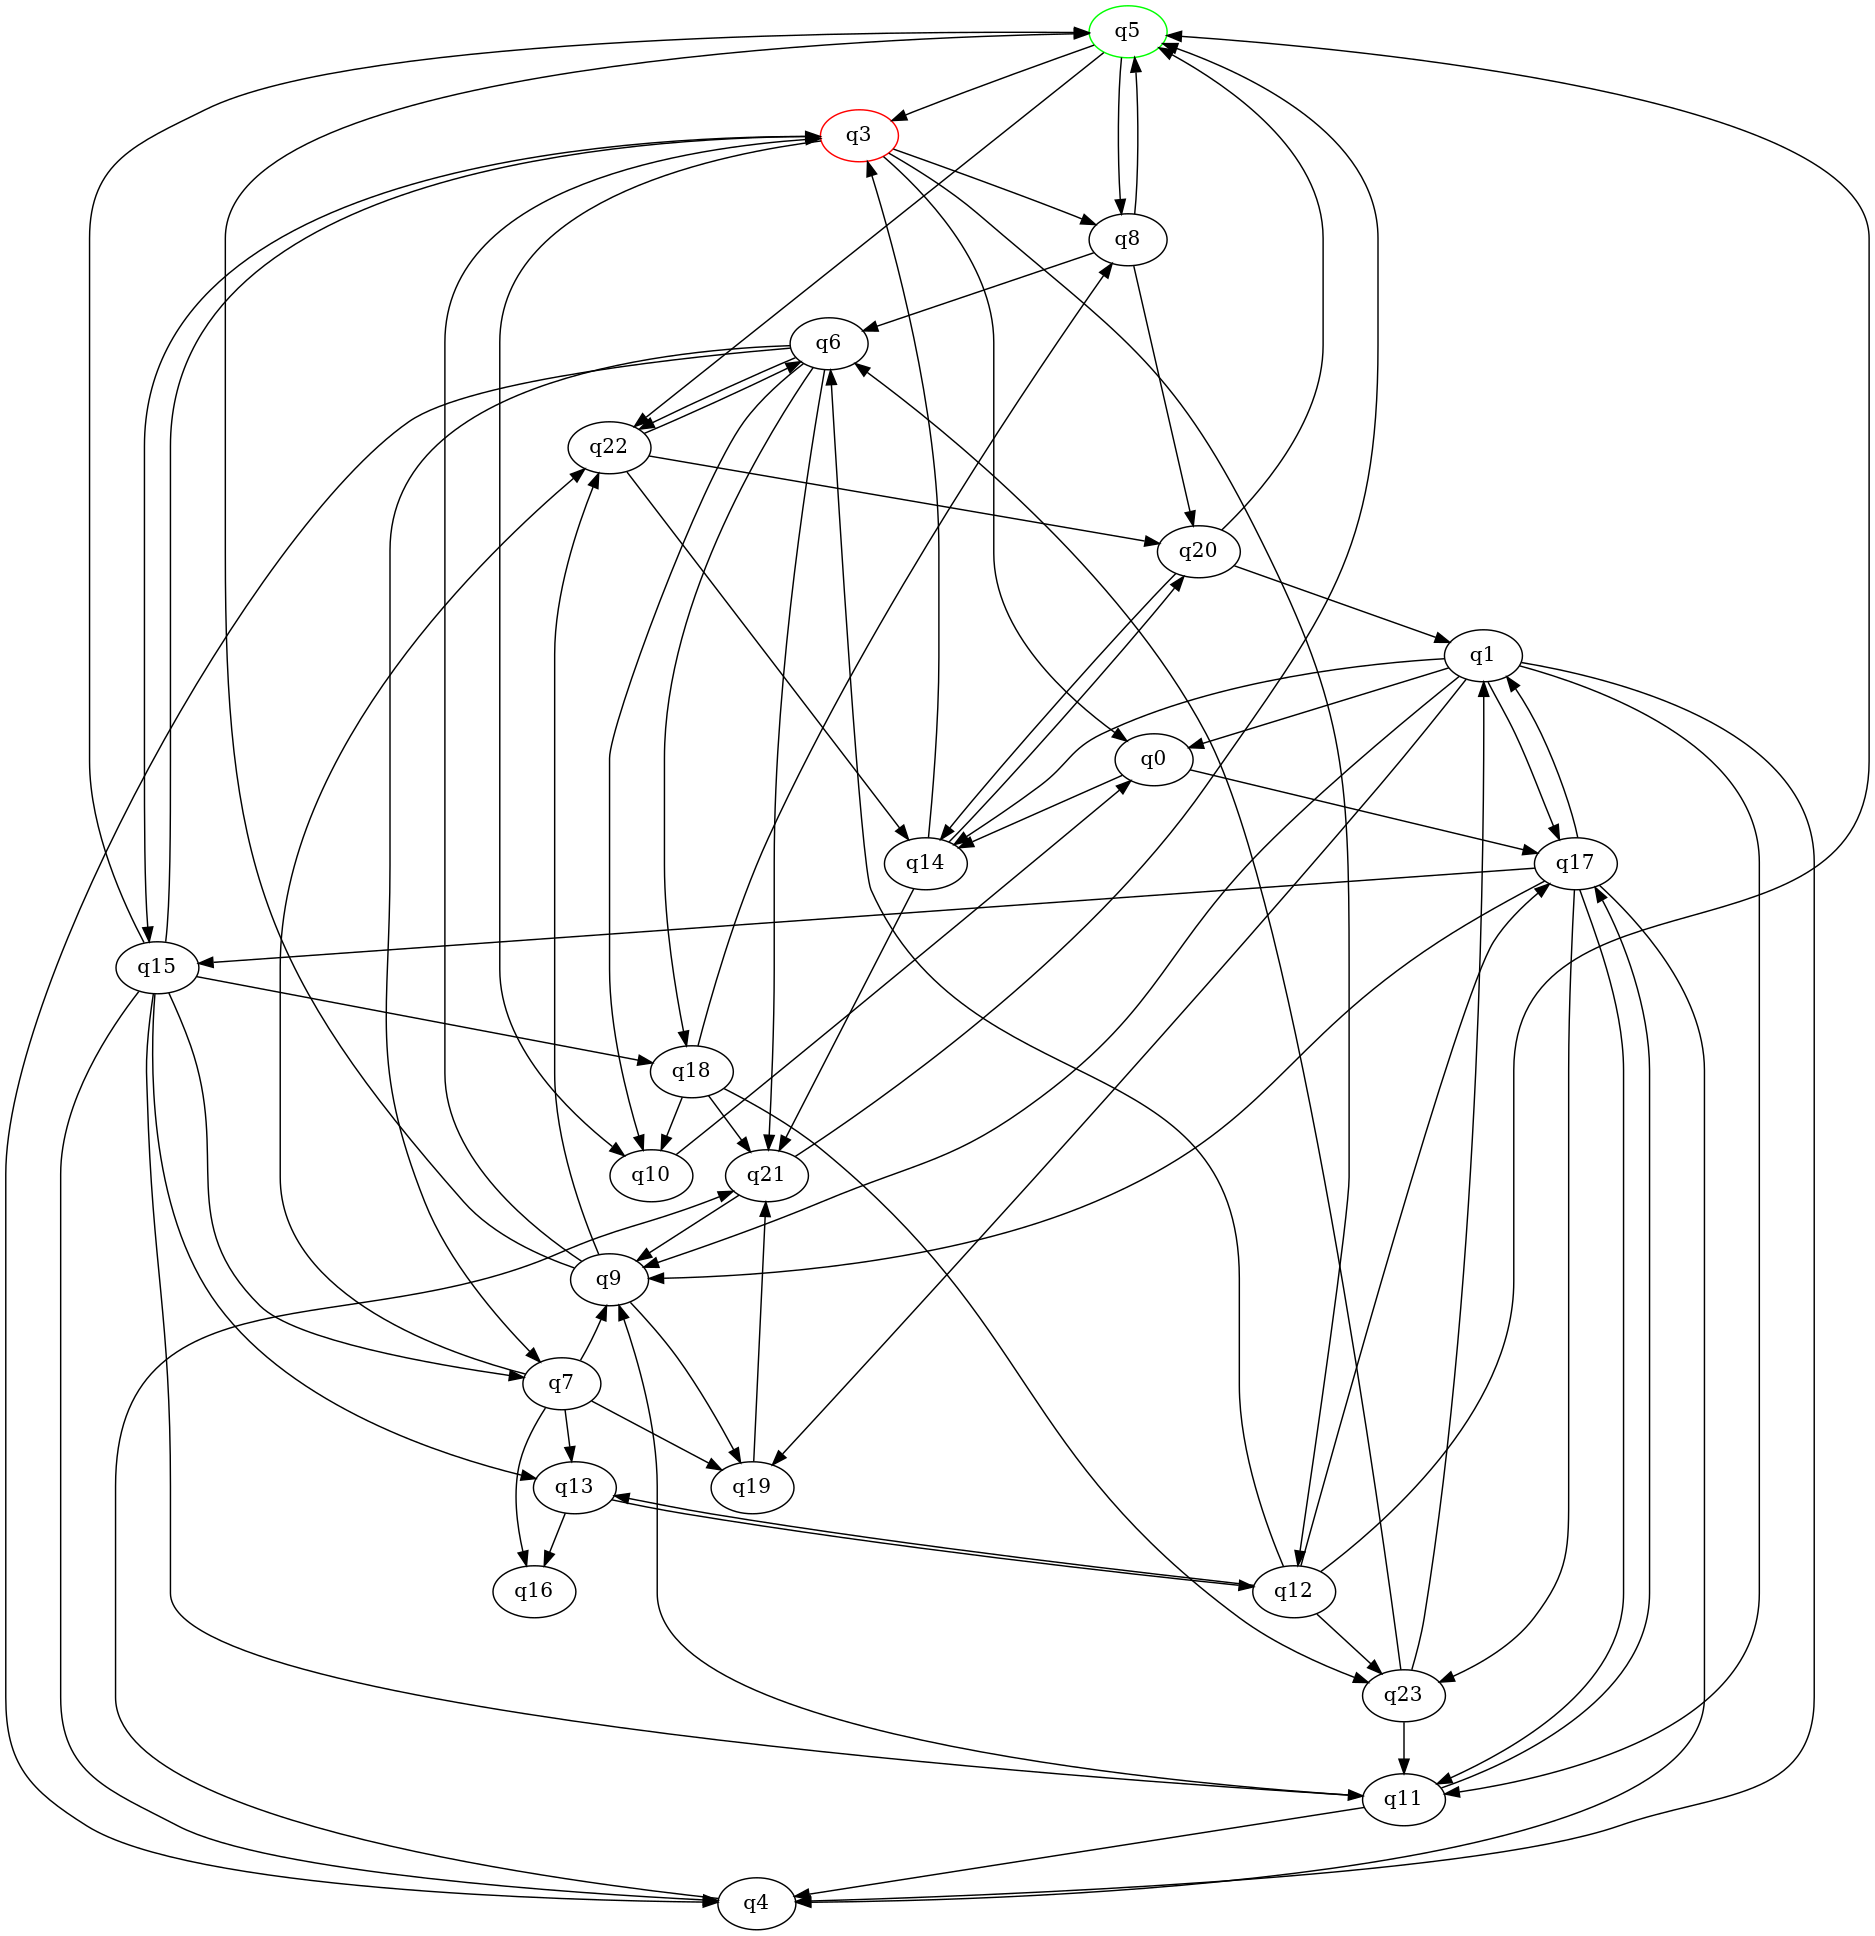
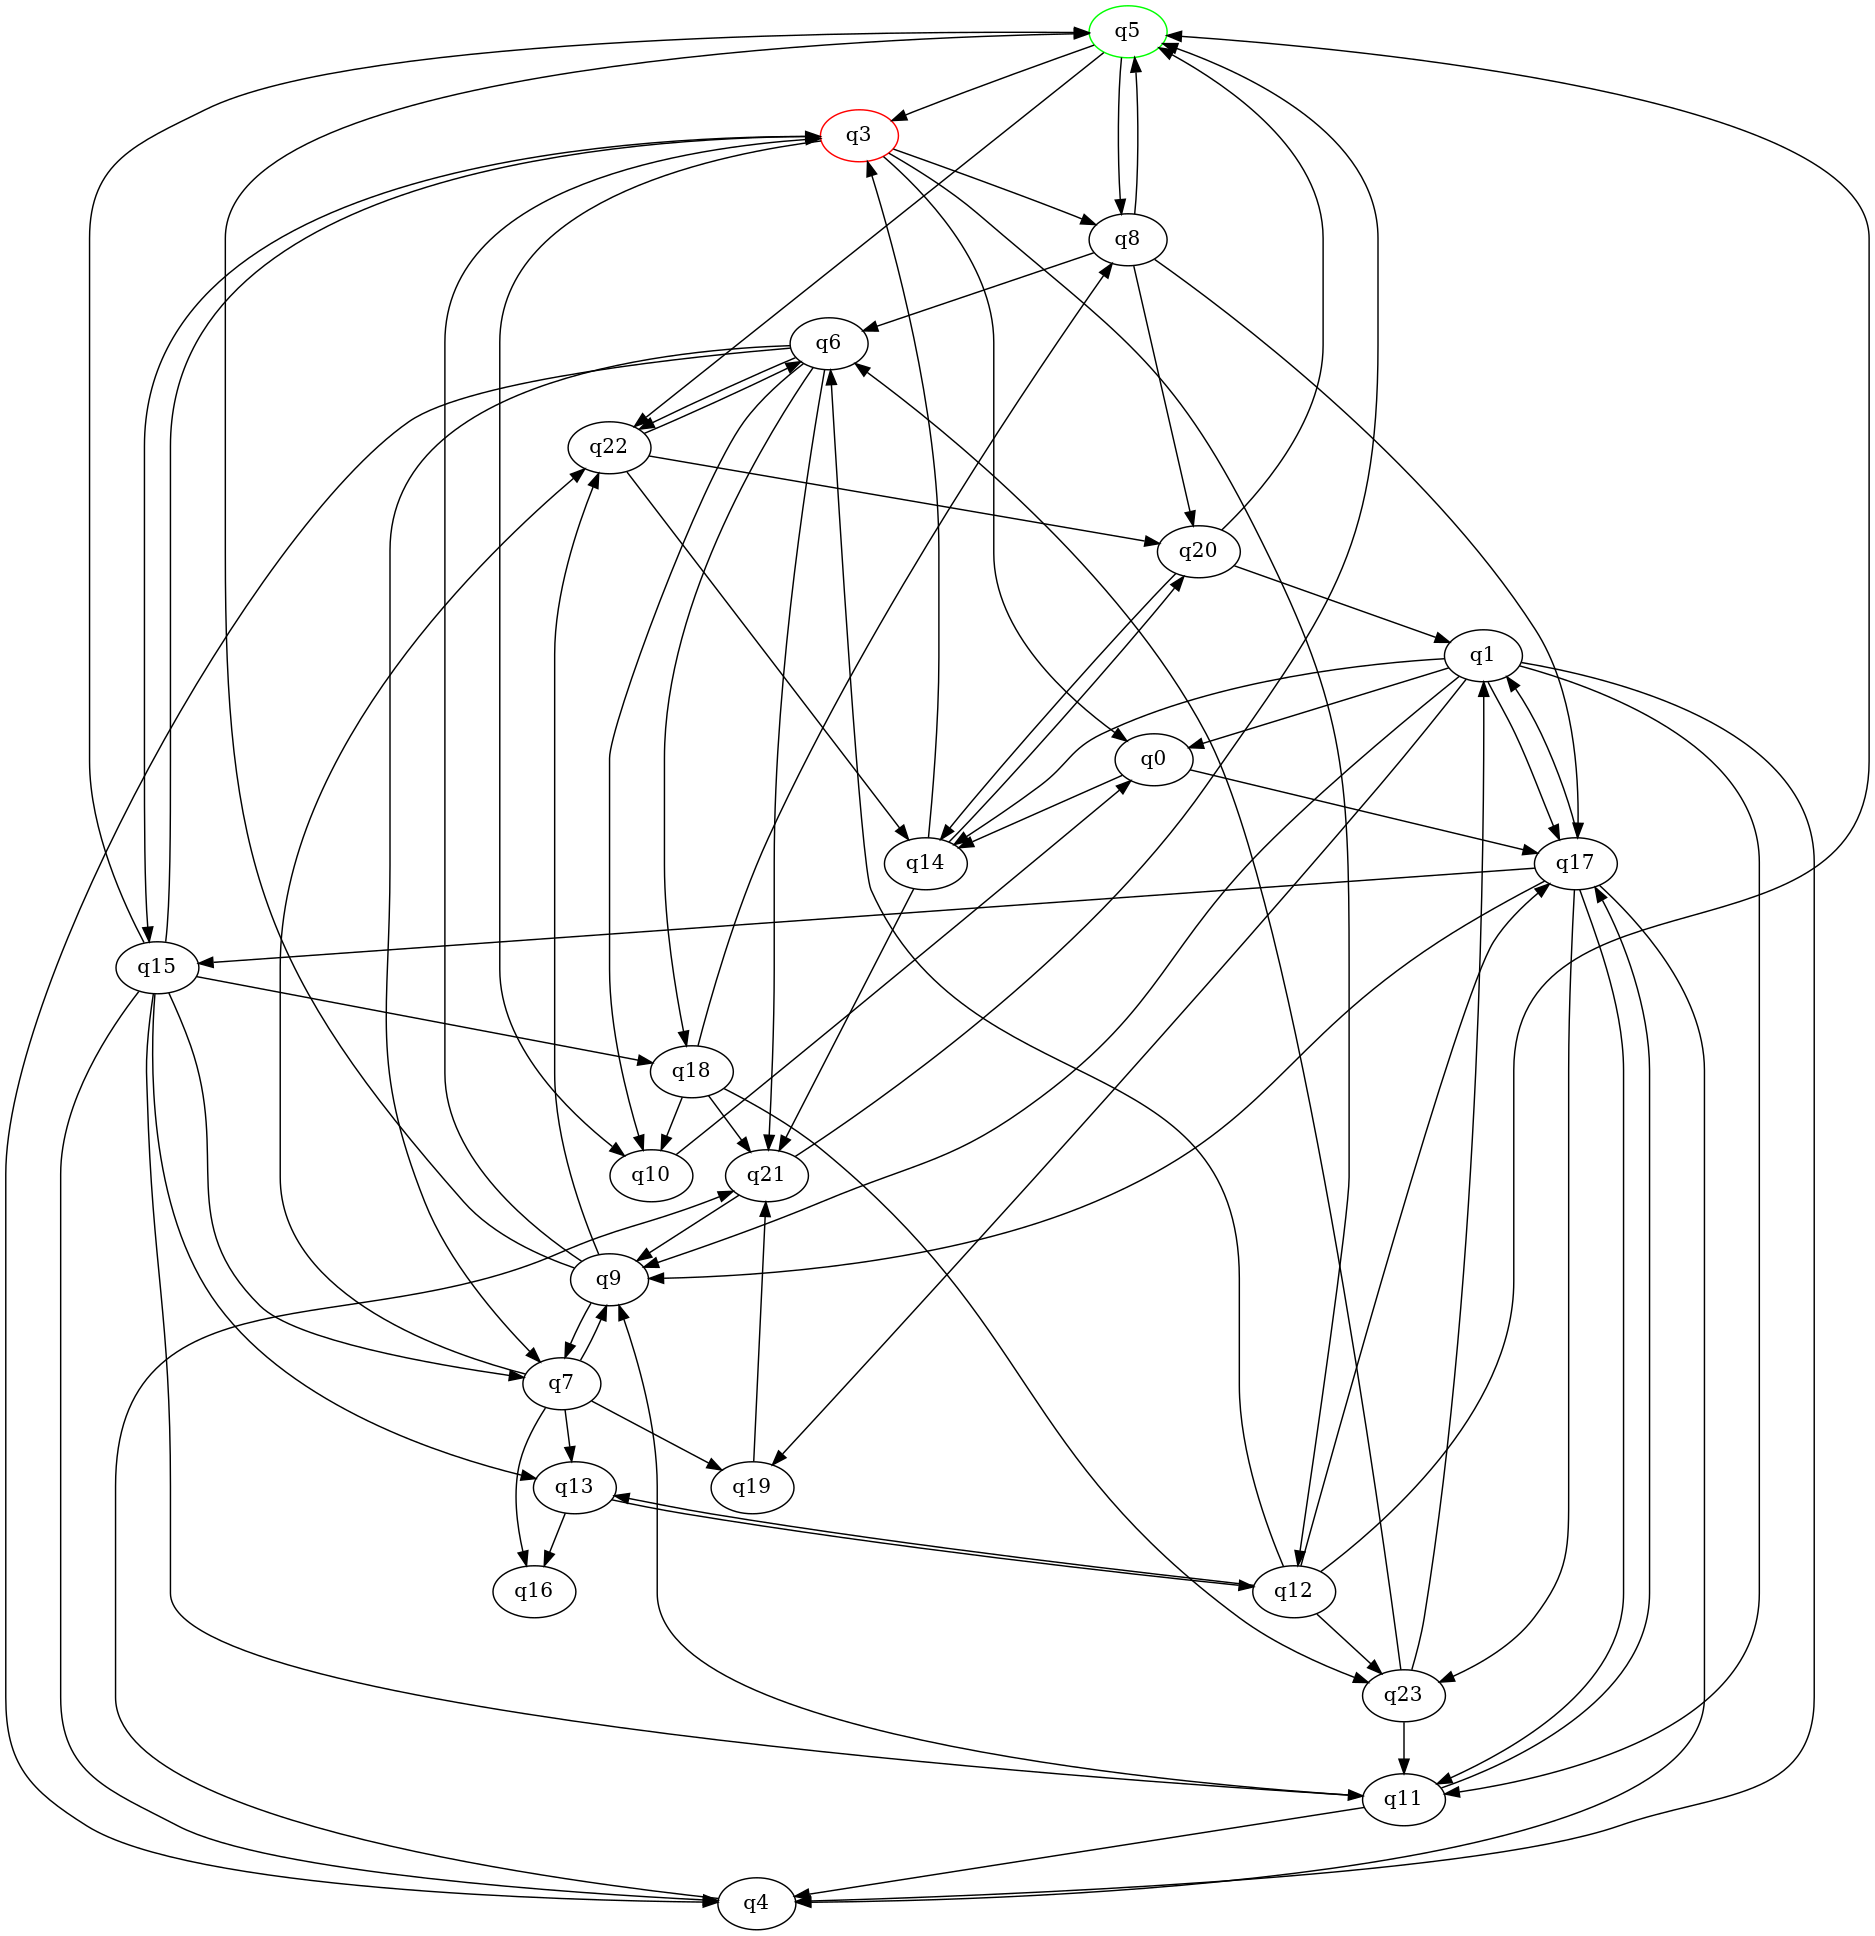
none -> (1432, 499)
(688, 1372) -> (580, 1323)
